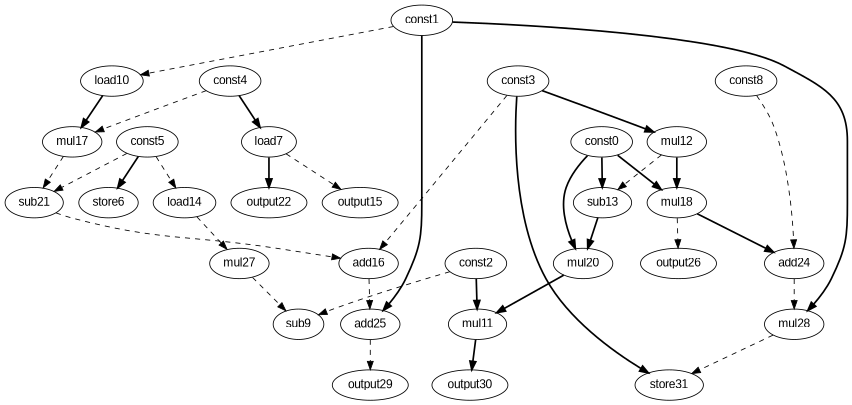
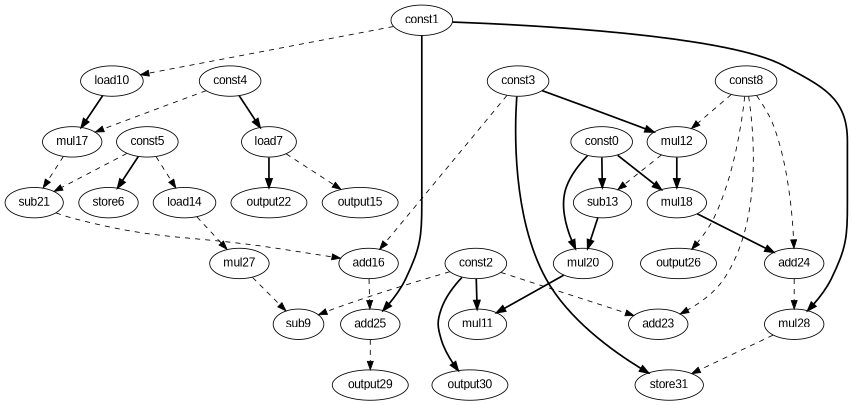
none -> (715, 109)
(678, 229) -> (730, 173)
none -> (658, 324)
(474, 351) -> (439, 319)
